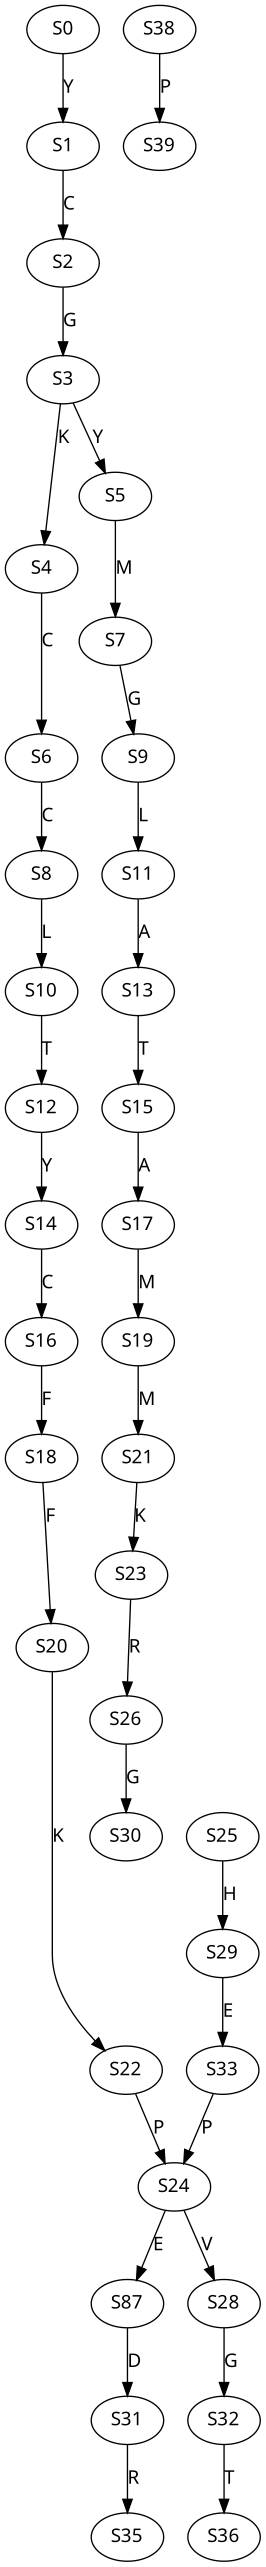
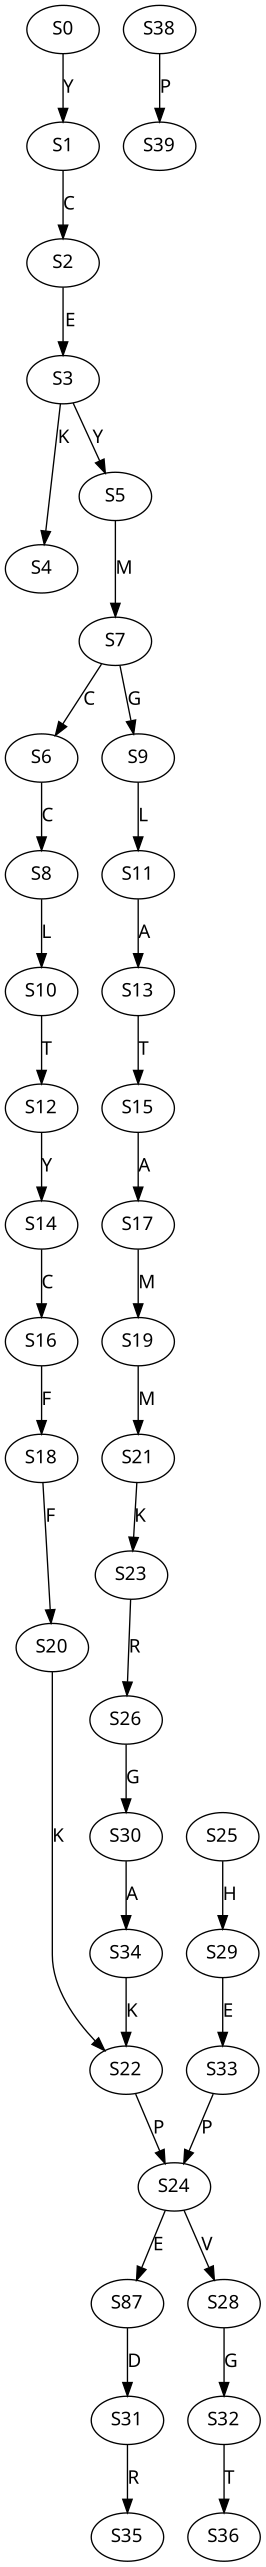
(70, 321) -> (70, 321)
(42, 656) -> (82, 694)
none -> (126, 1953)
